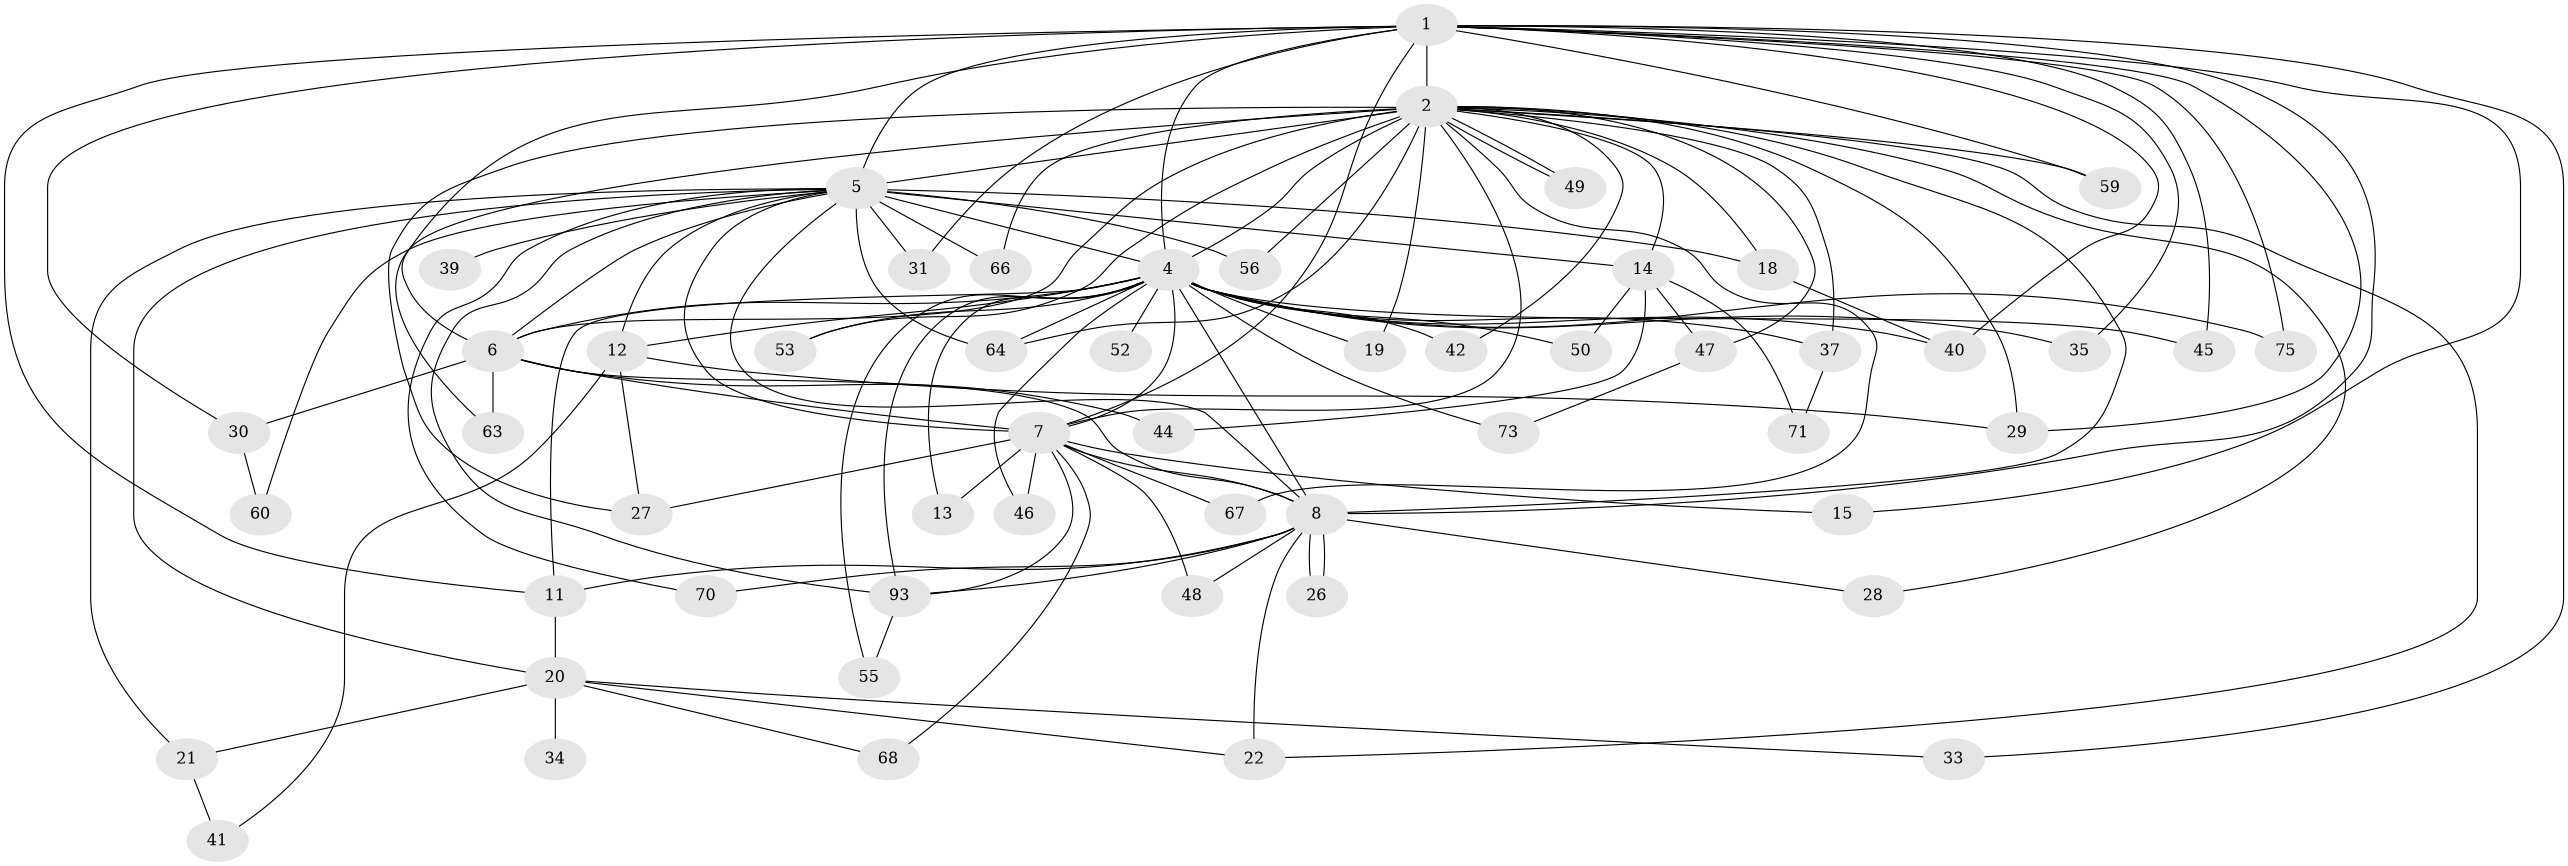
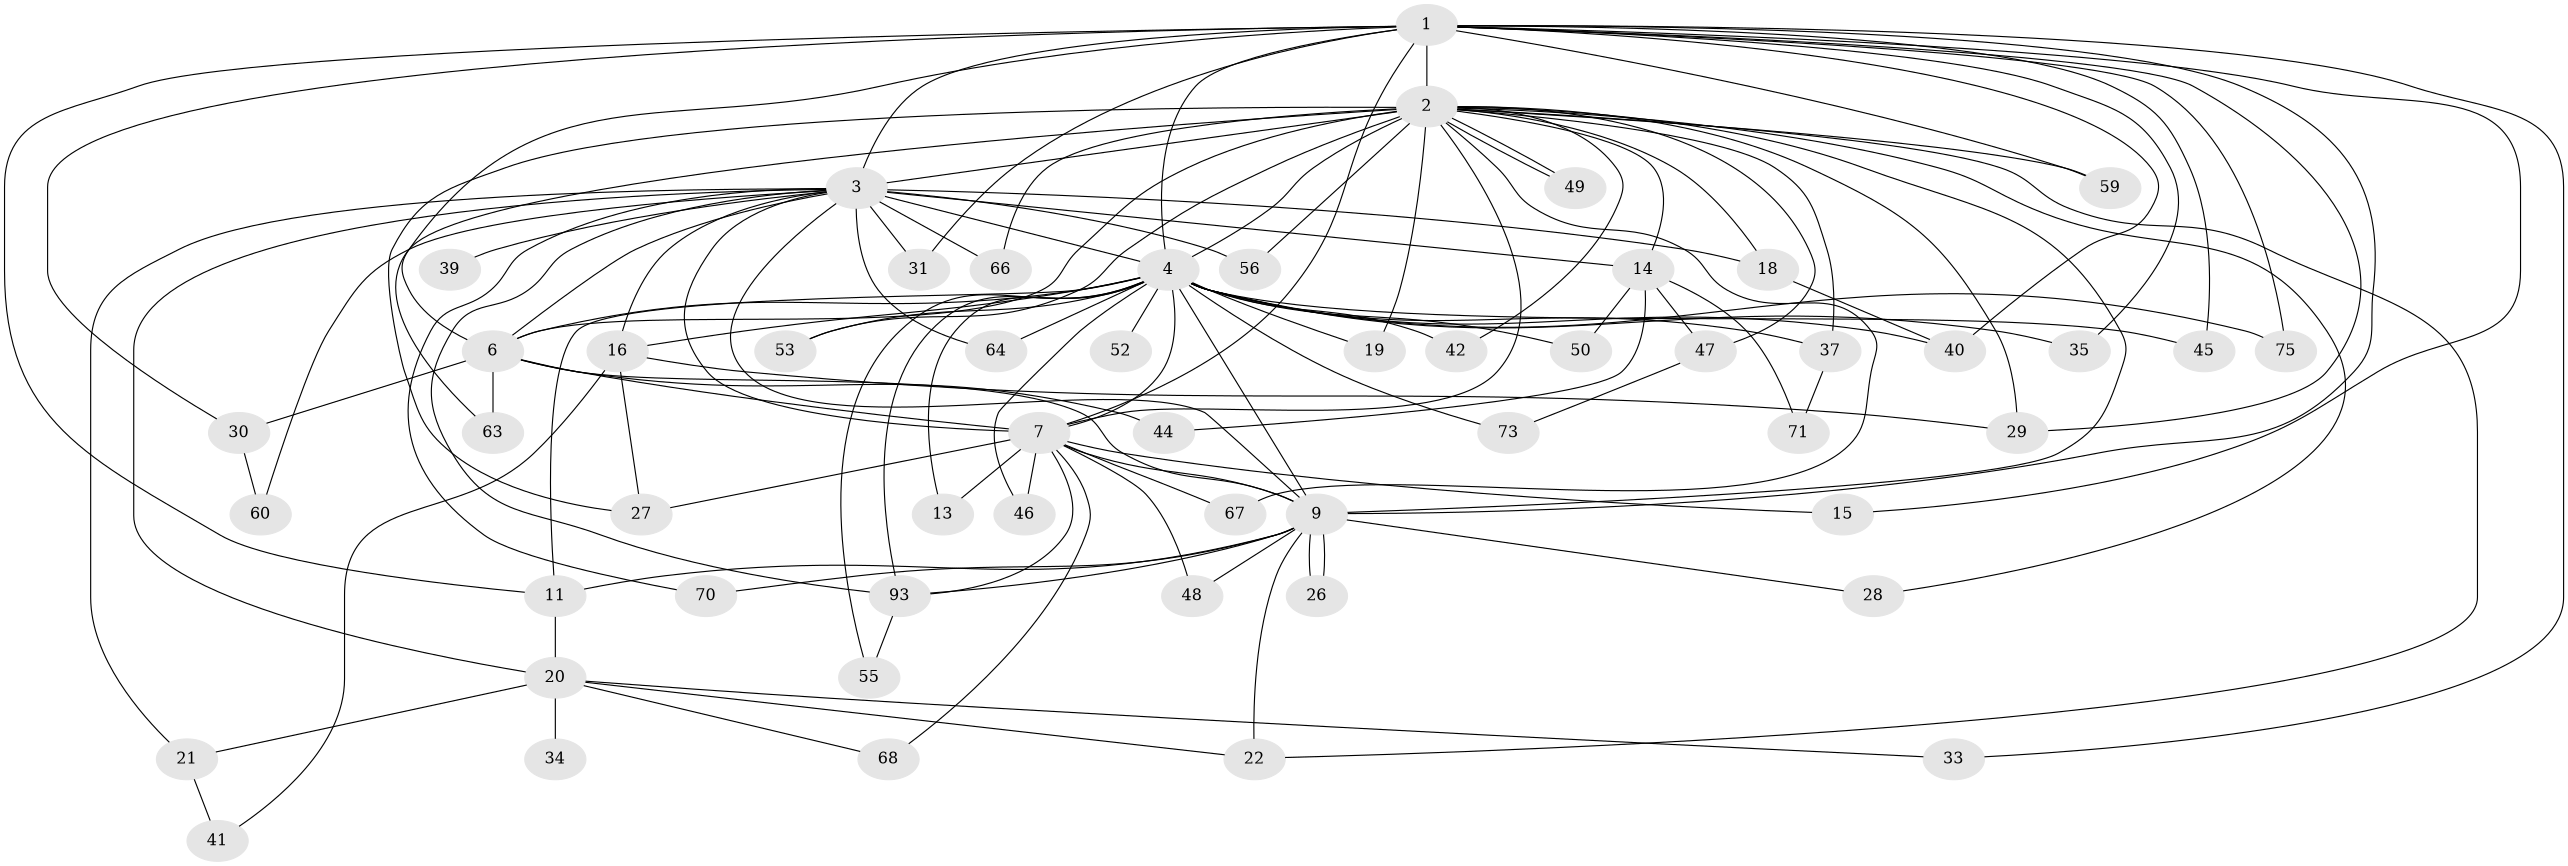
(857, 188) -> (857, 188)
(1216, 319) -> none
(618, 351) -> (618, 351)
(1317, 515) -> (1317, 515)
